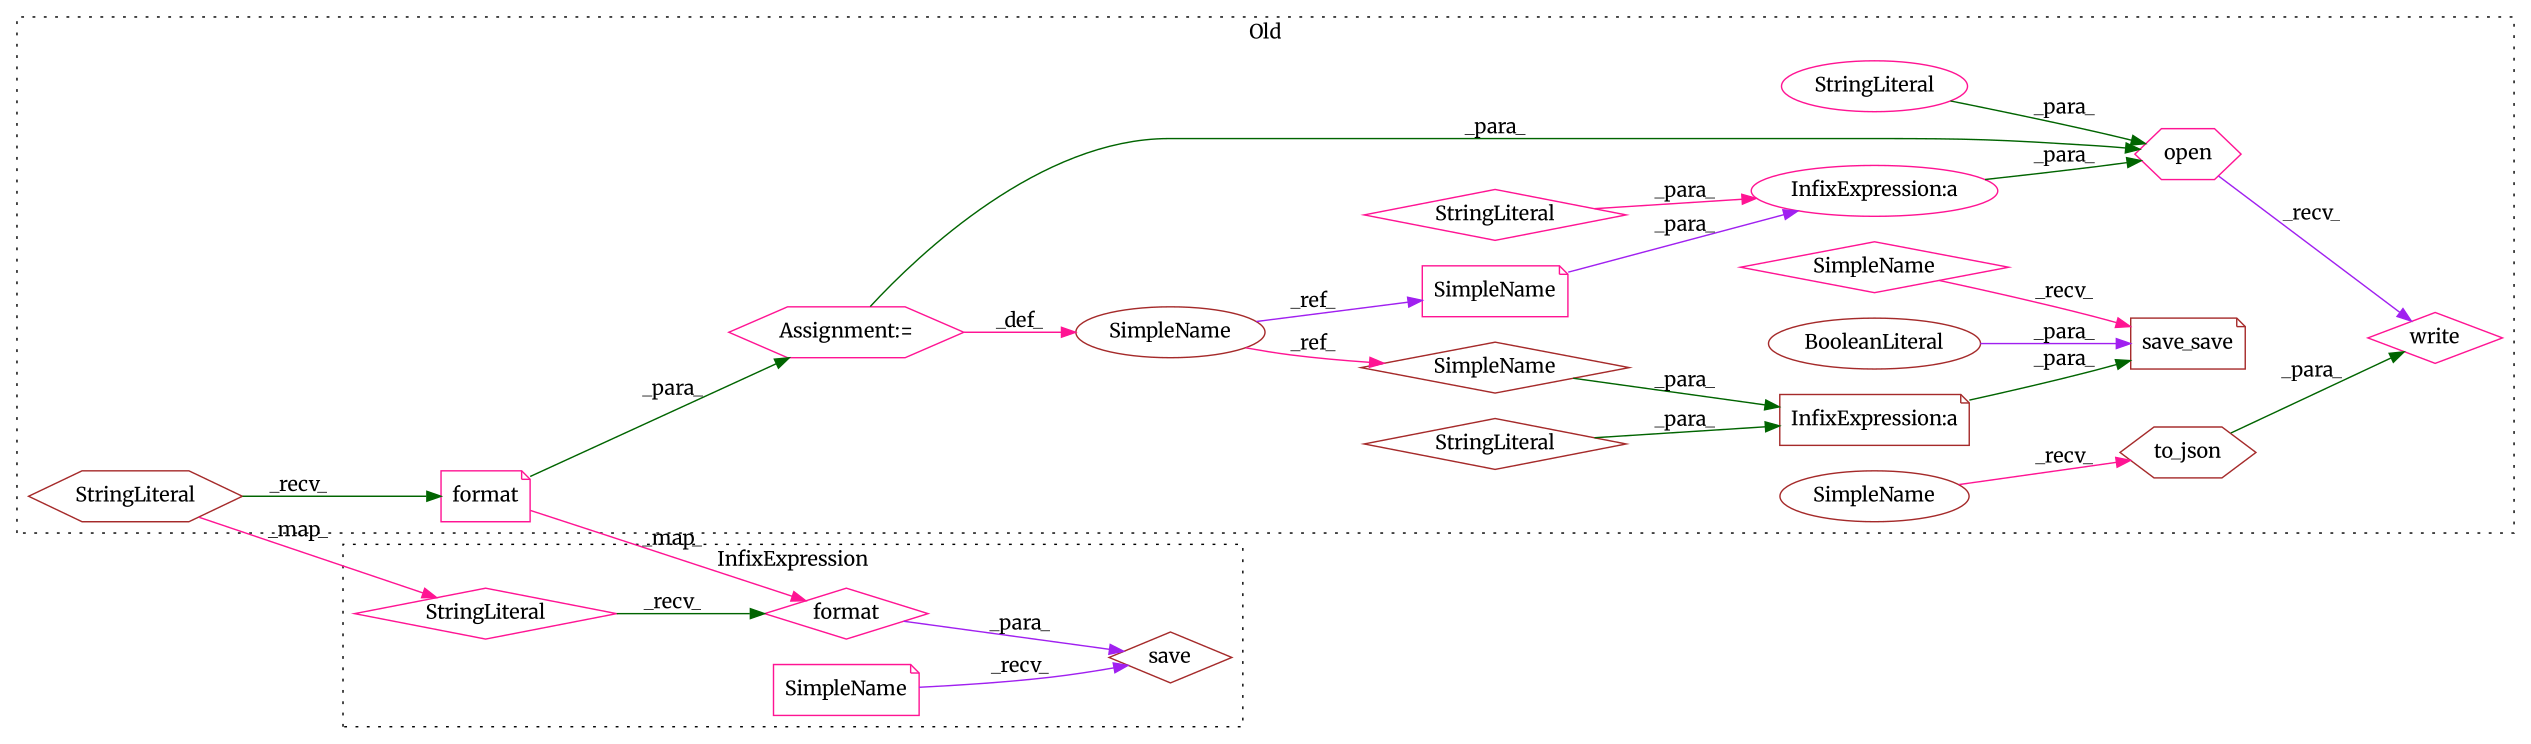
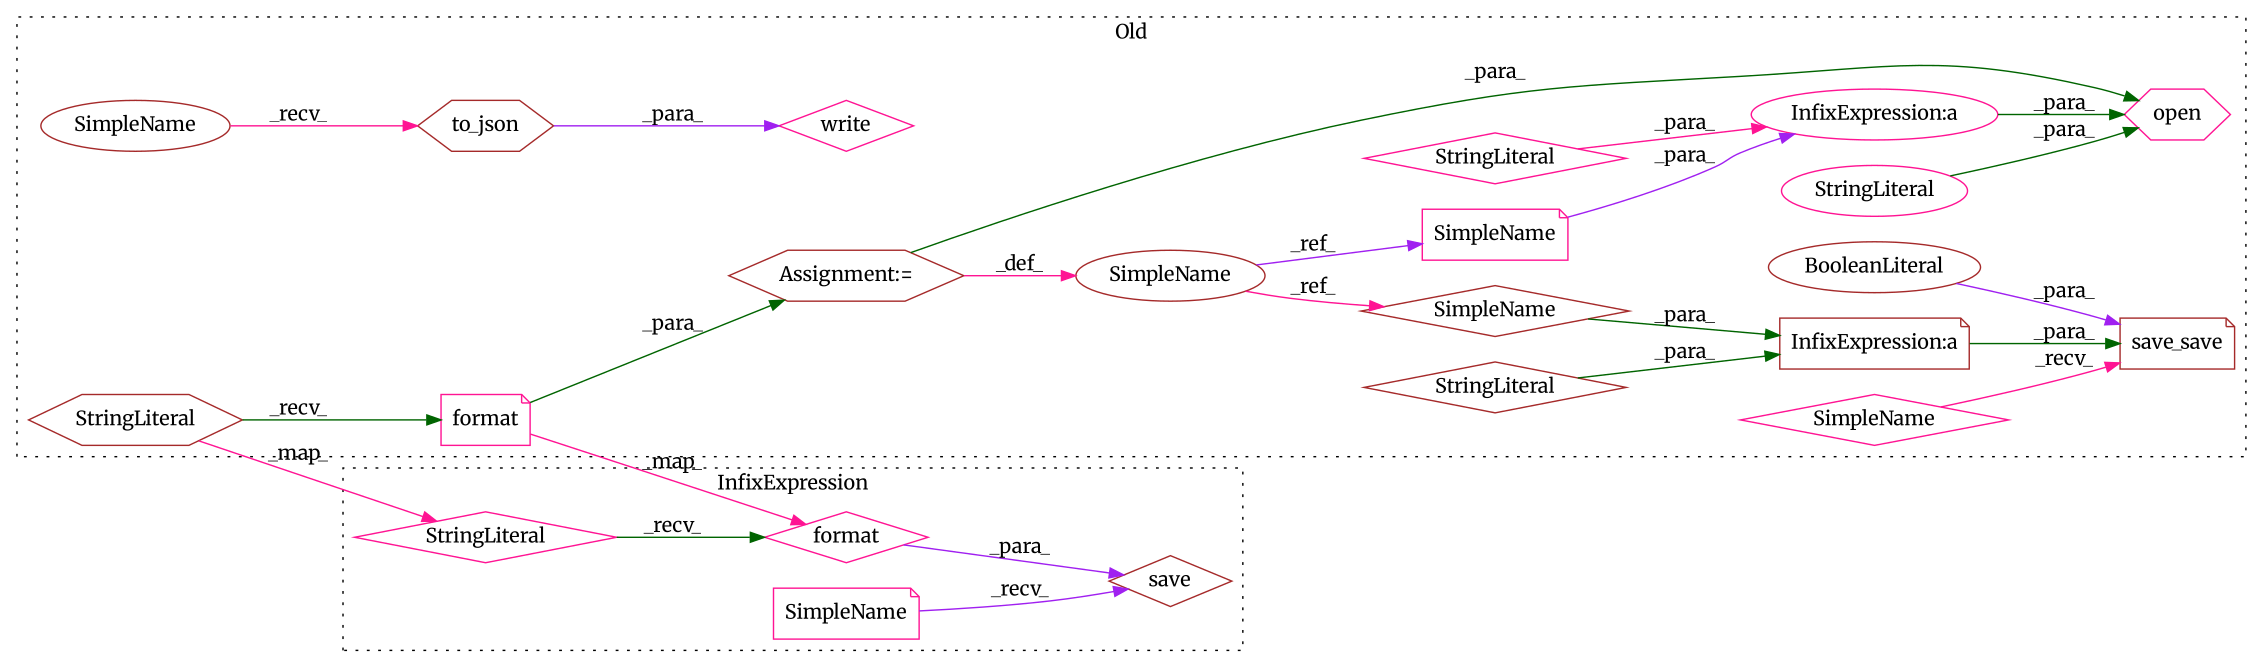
(2309, 244) -> none
(846, 332) -> (846, 276)
(2311, 396) -> (659, 126)
